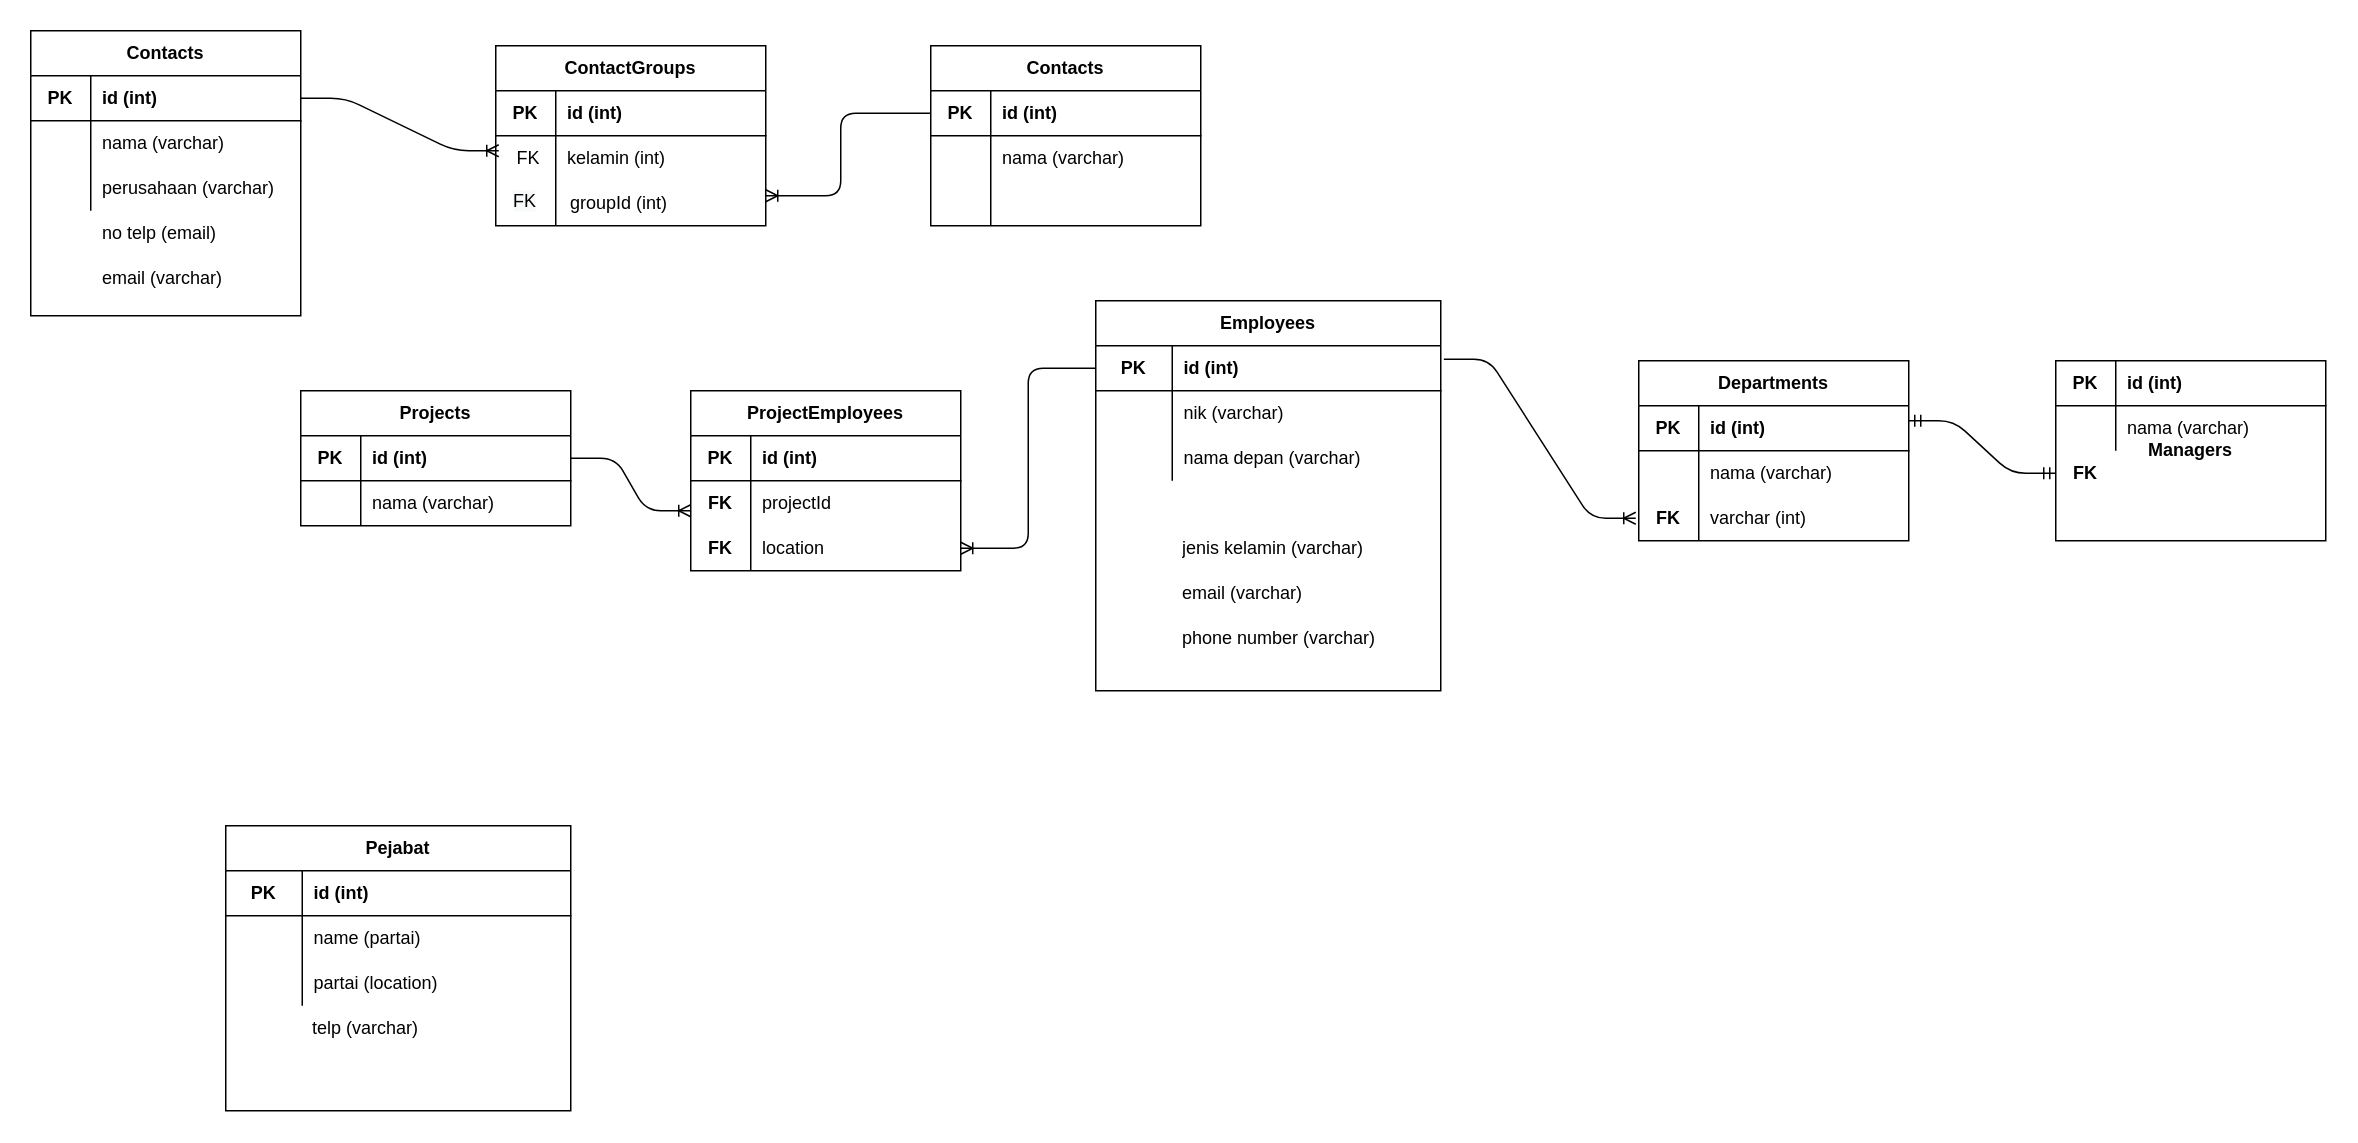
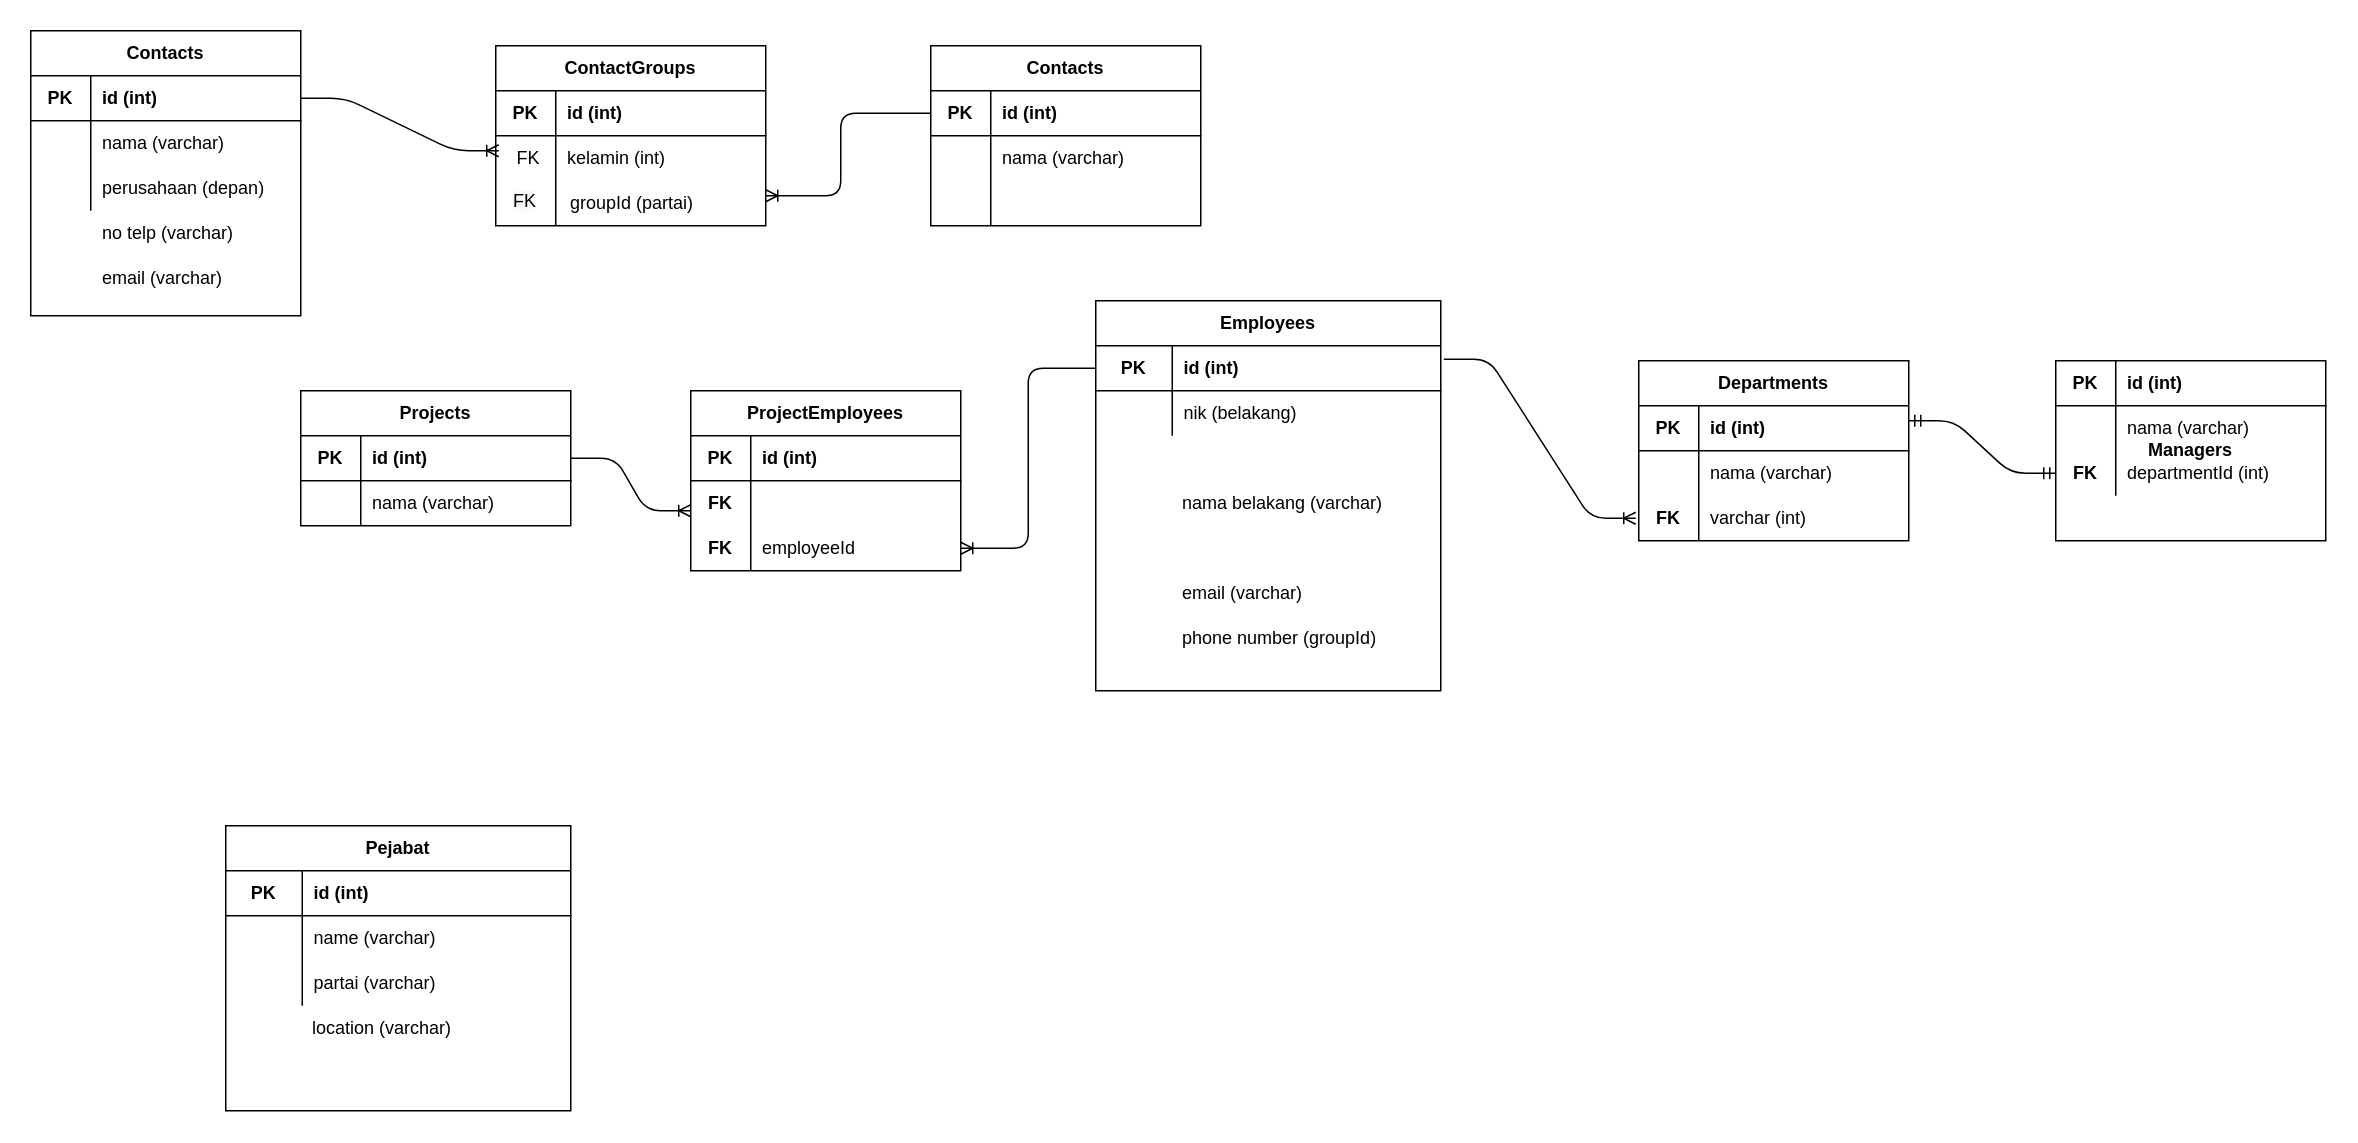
(201, 188) -> (191, 188)
(632, 203) -> (647, 203)
(167, 233) -> (181, 233)
(1245, 413) -> (1248, 413)
(1307, 458) -> none
none -> (2221, 473)
(856, 503) -> none
none -> (1298, 503)
(798, 548) -> (811, 548)
(1276, 548) -> none
(1282, 638) -> (1282, 638)
(375, 938) -> (382, 938)
(391, 983) -> (390, 983)
(379, 1028) -> (396, 1028)
